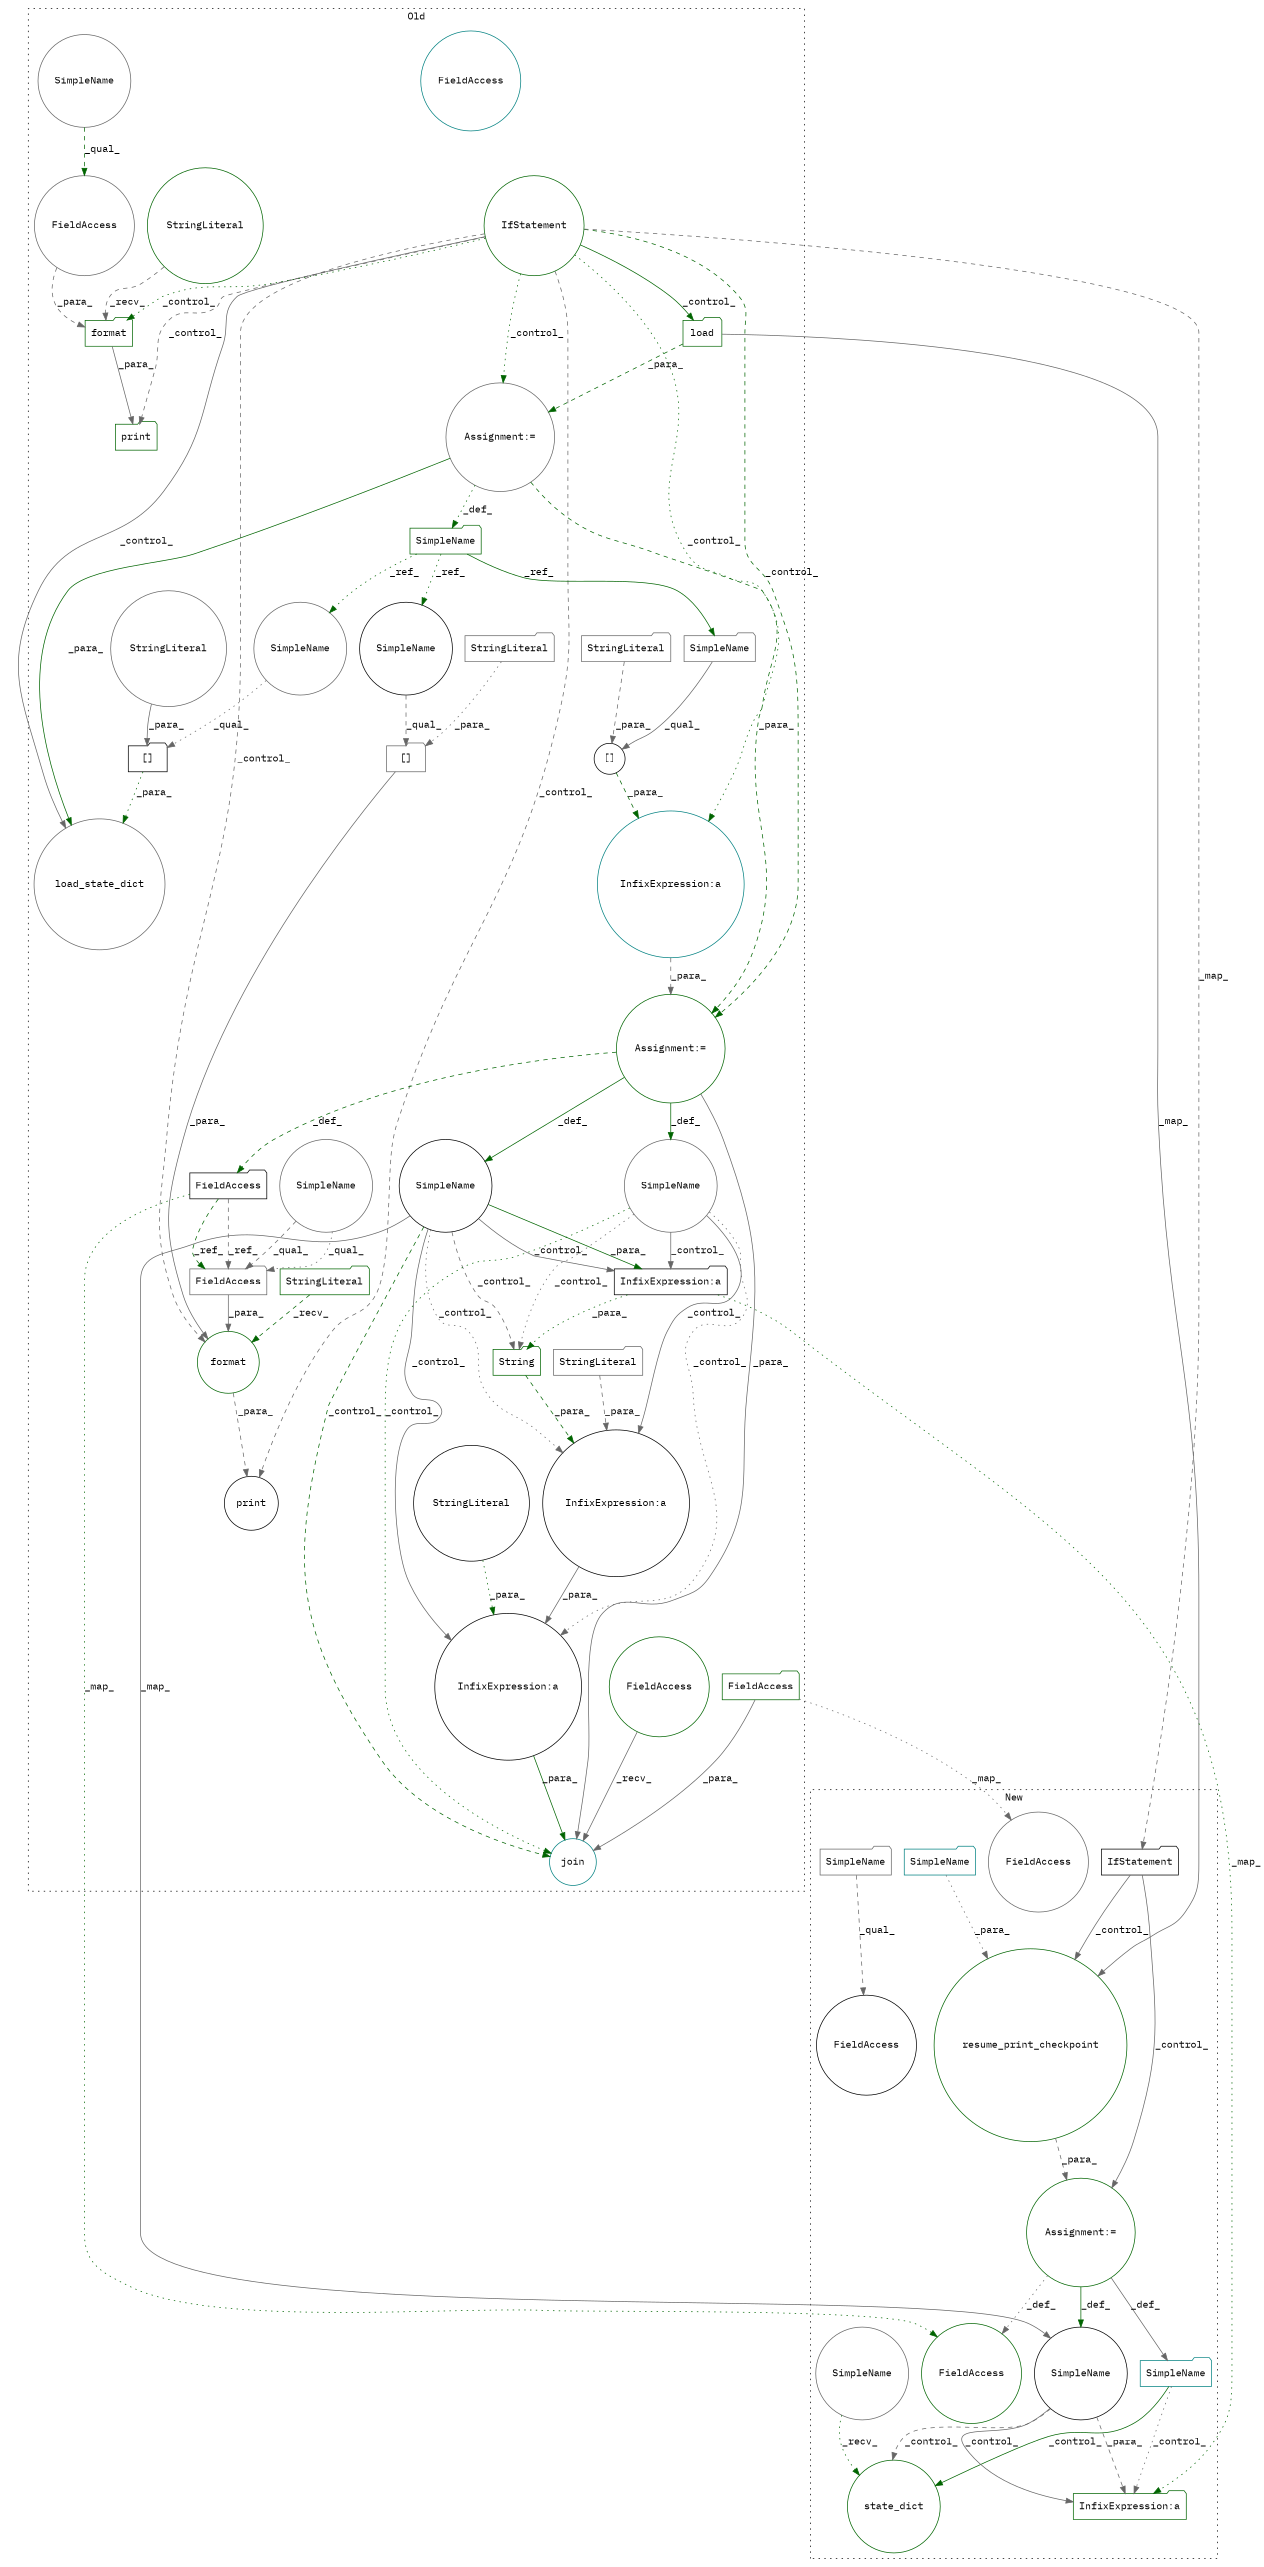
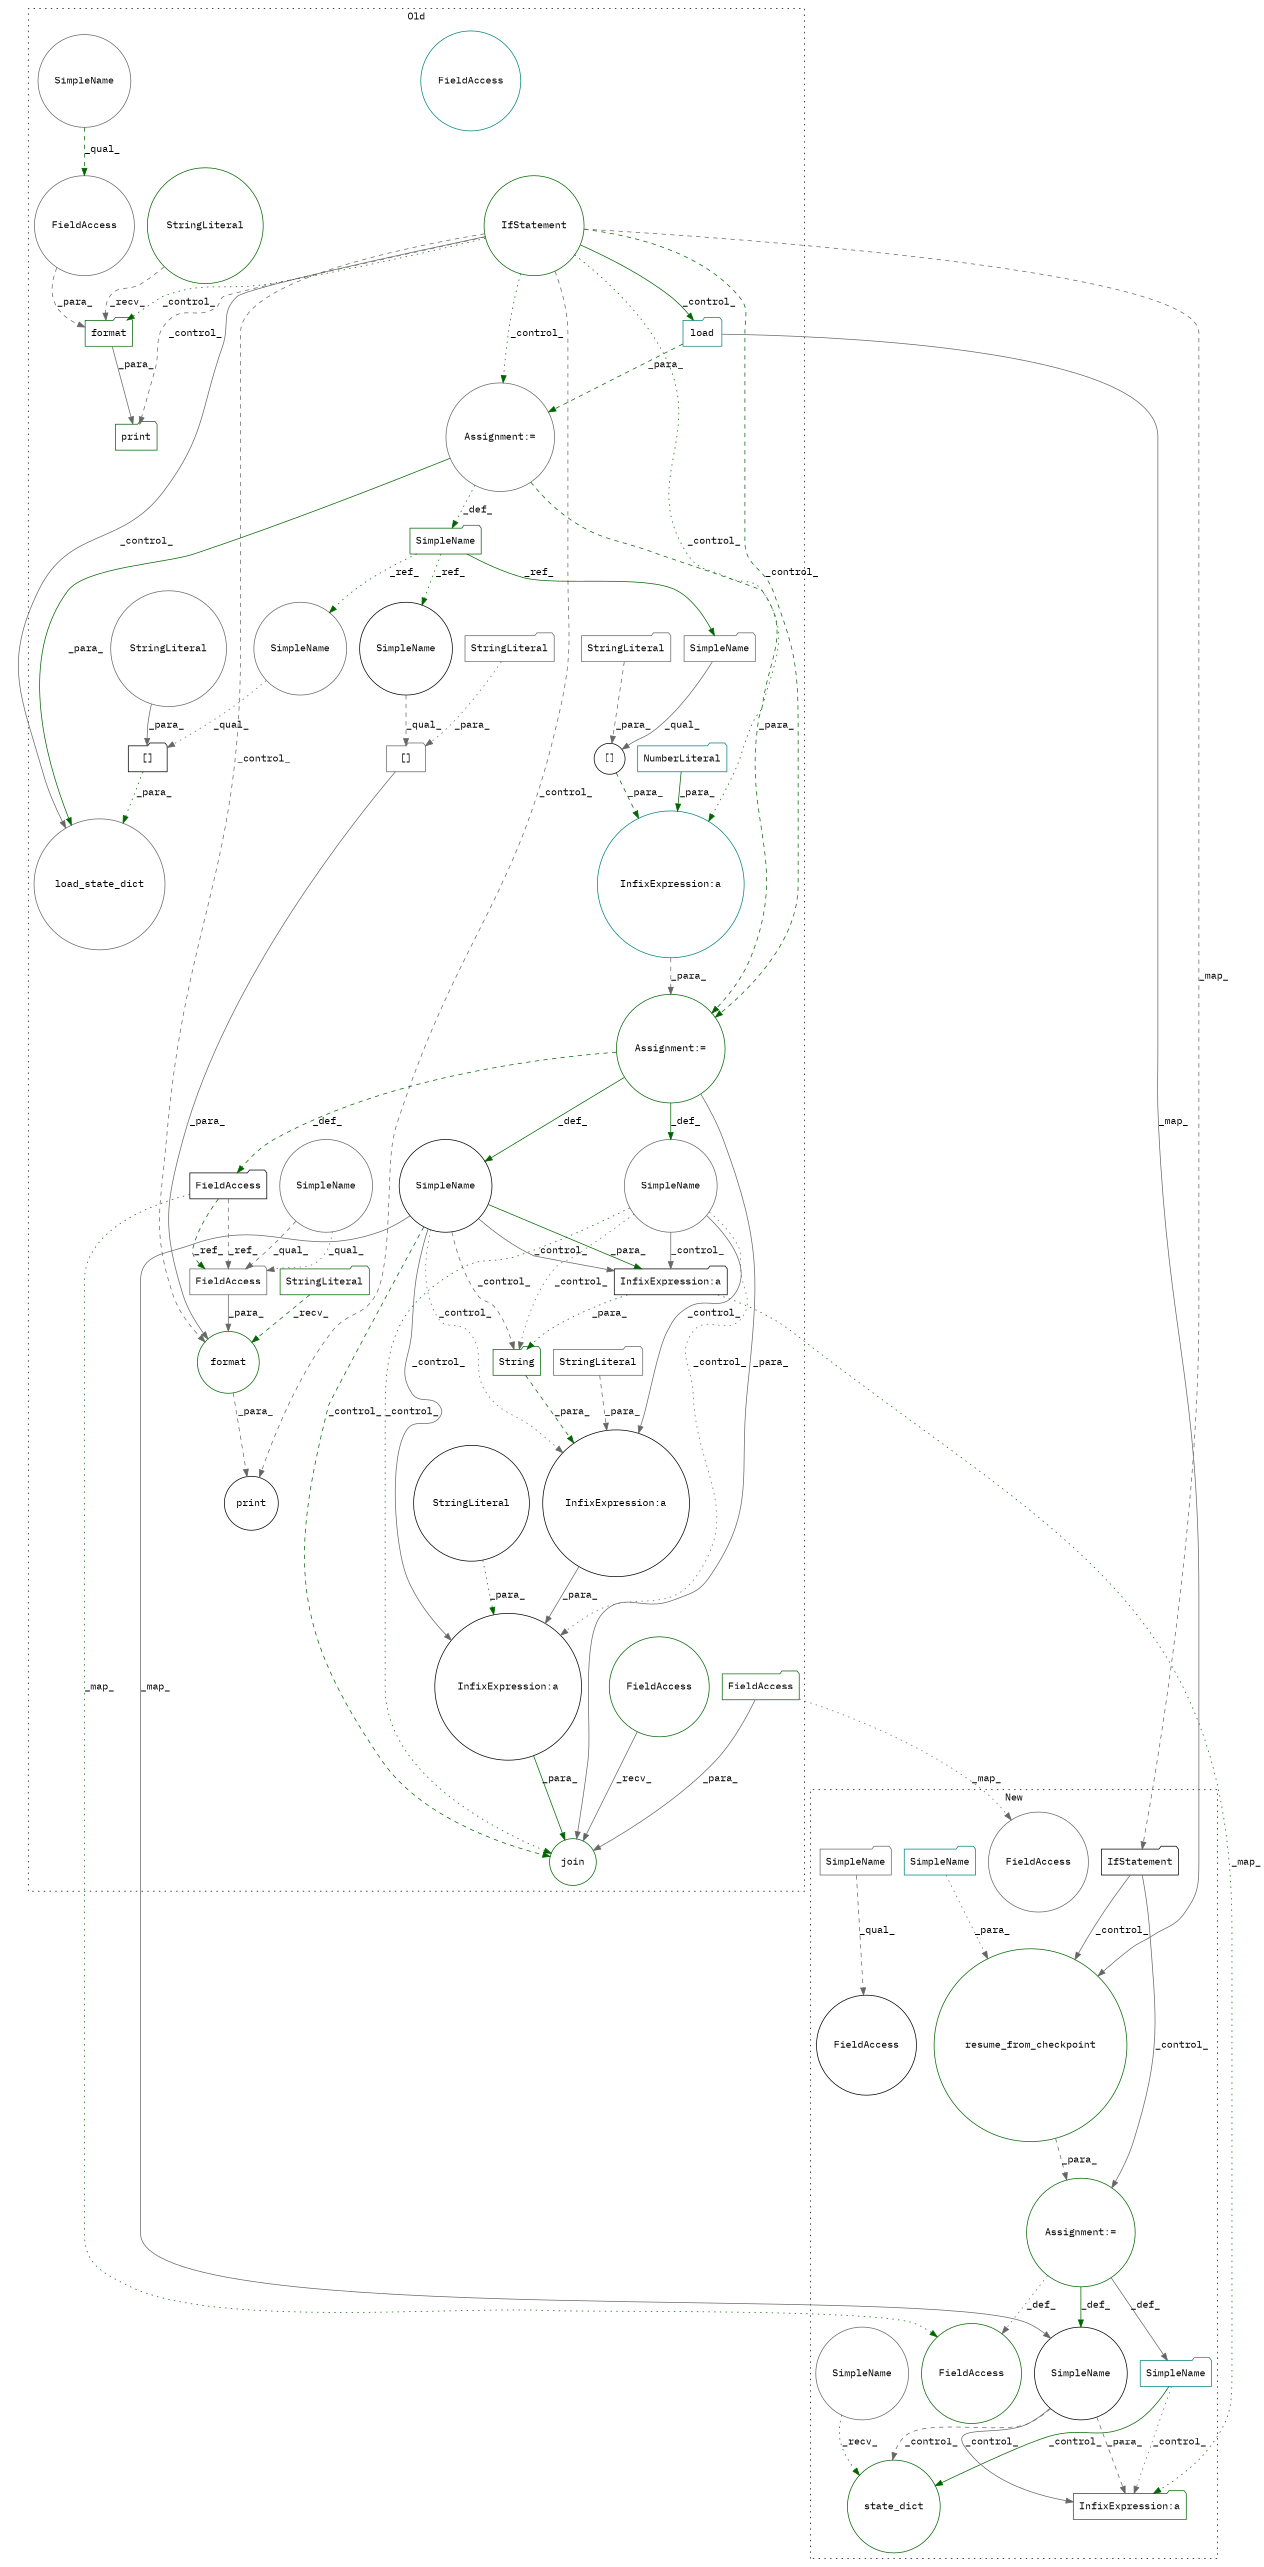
(702, 333) -> (702, 333)
none -> (682, 759)
(573, 1862) -> (573, 1862)
(1031, 2045) -> (1031, 2045)
